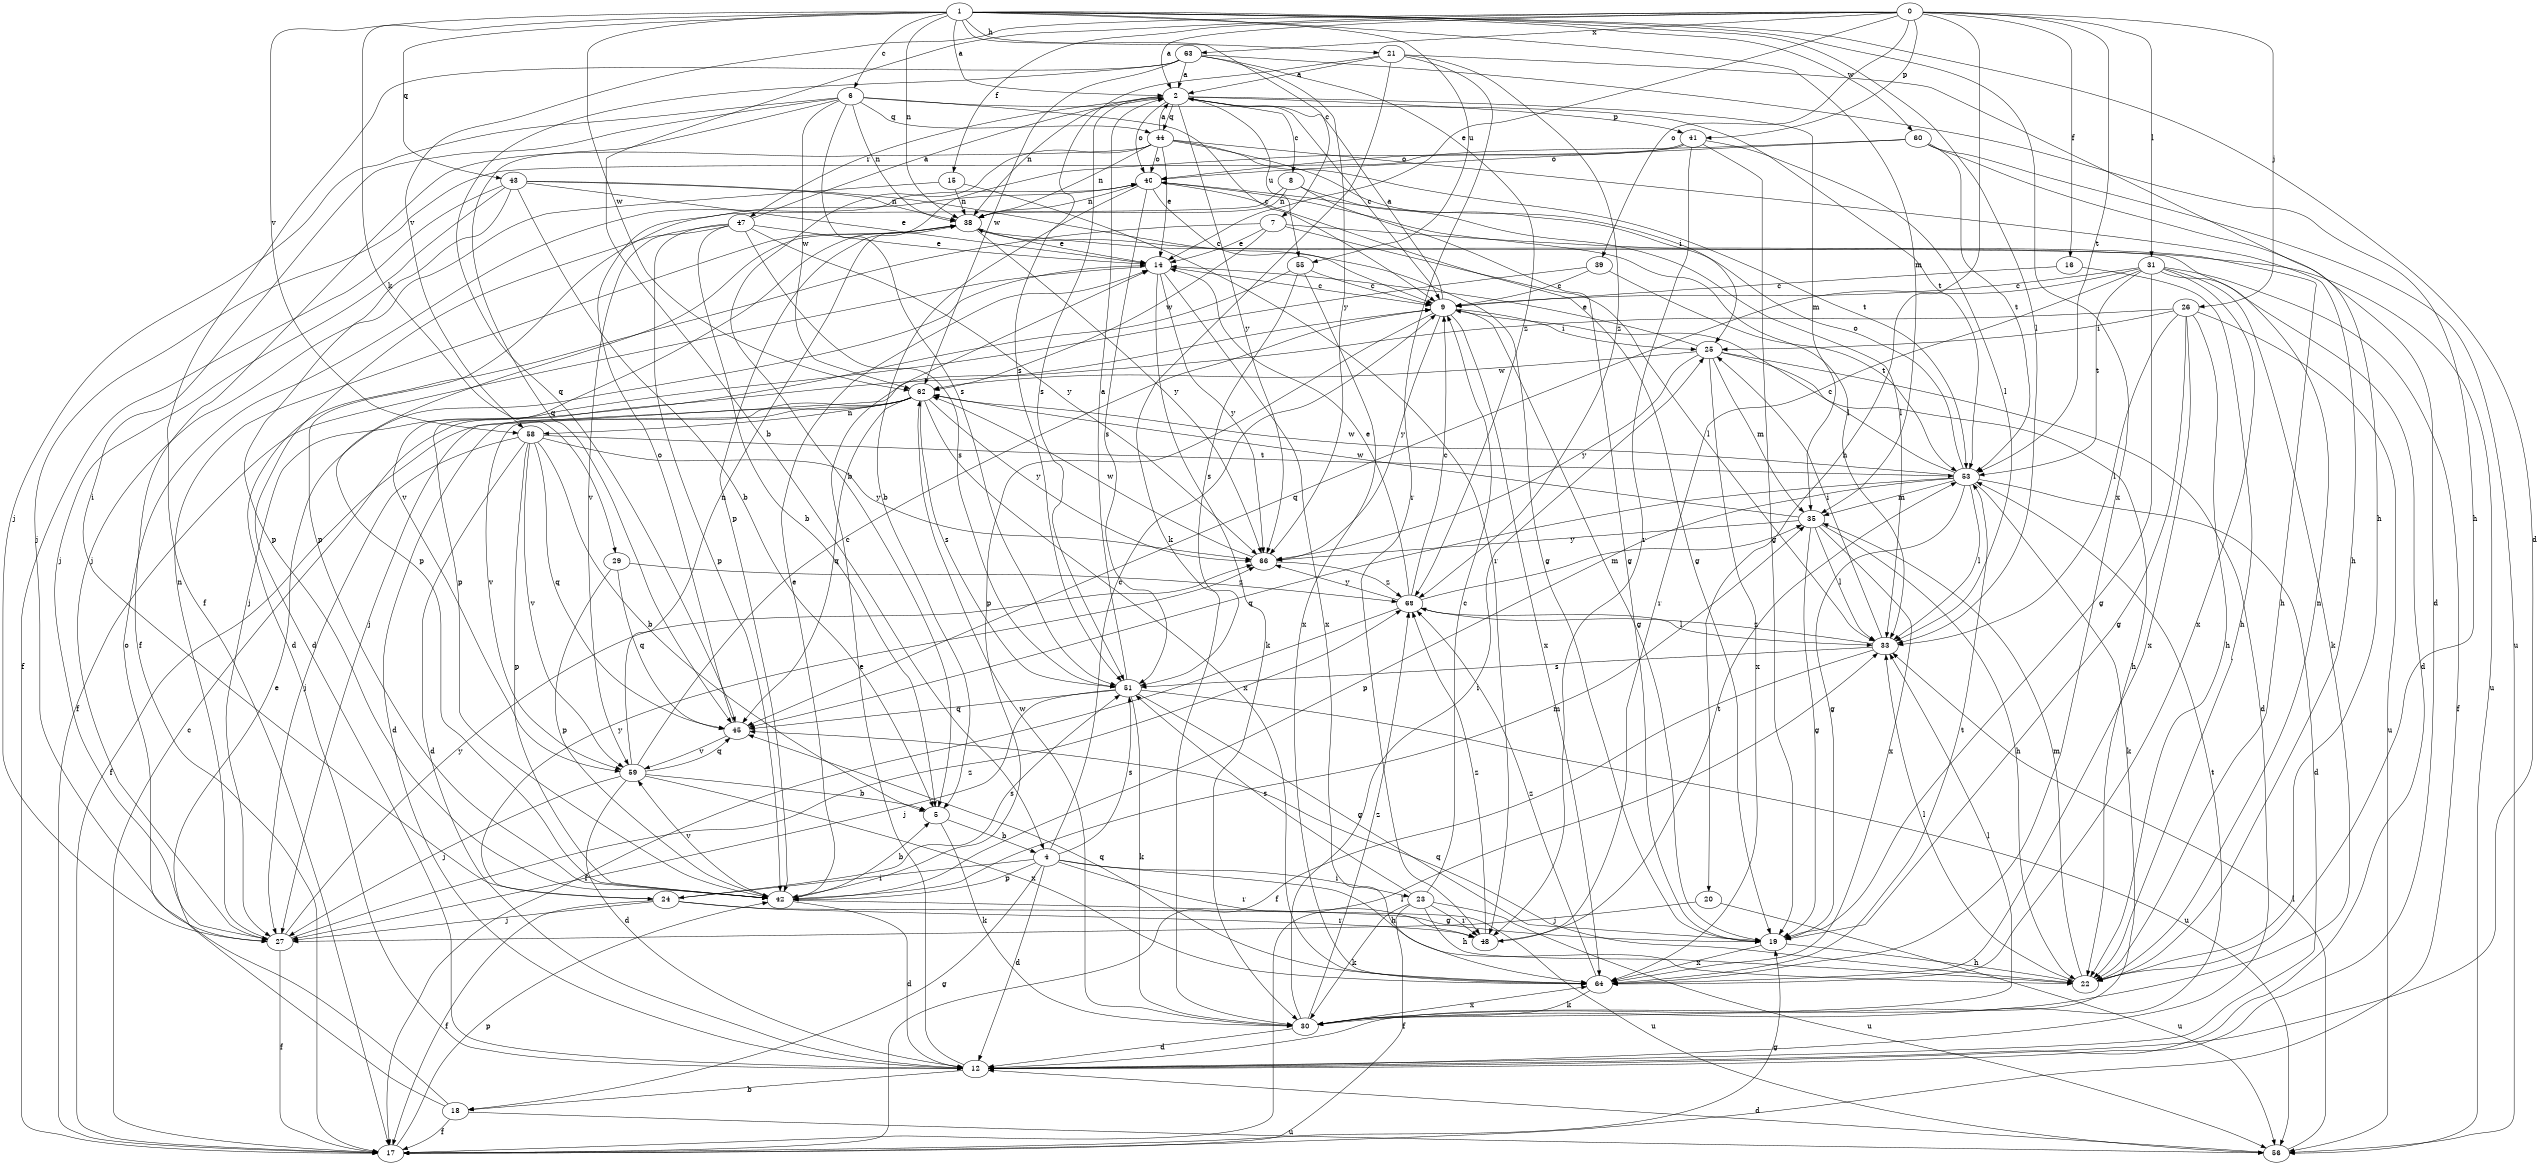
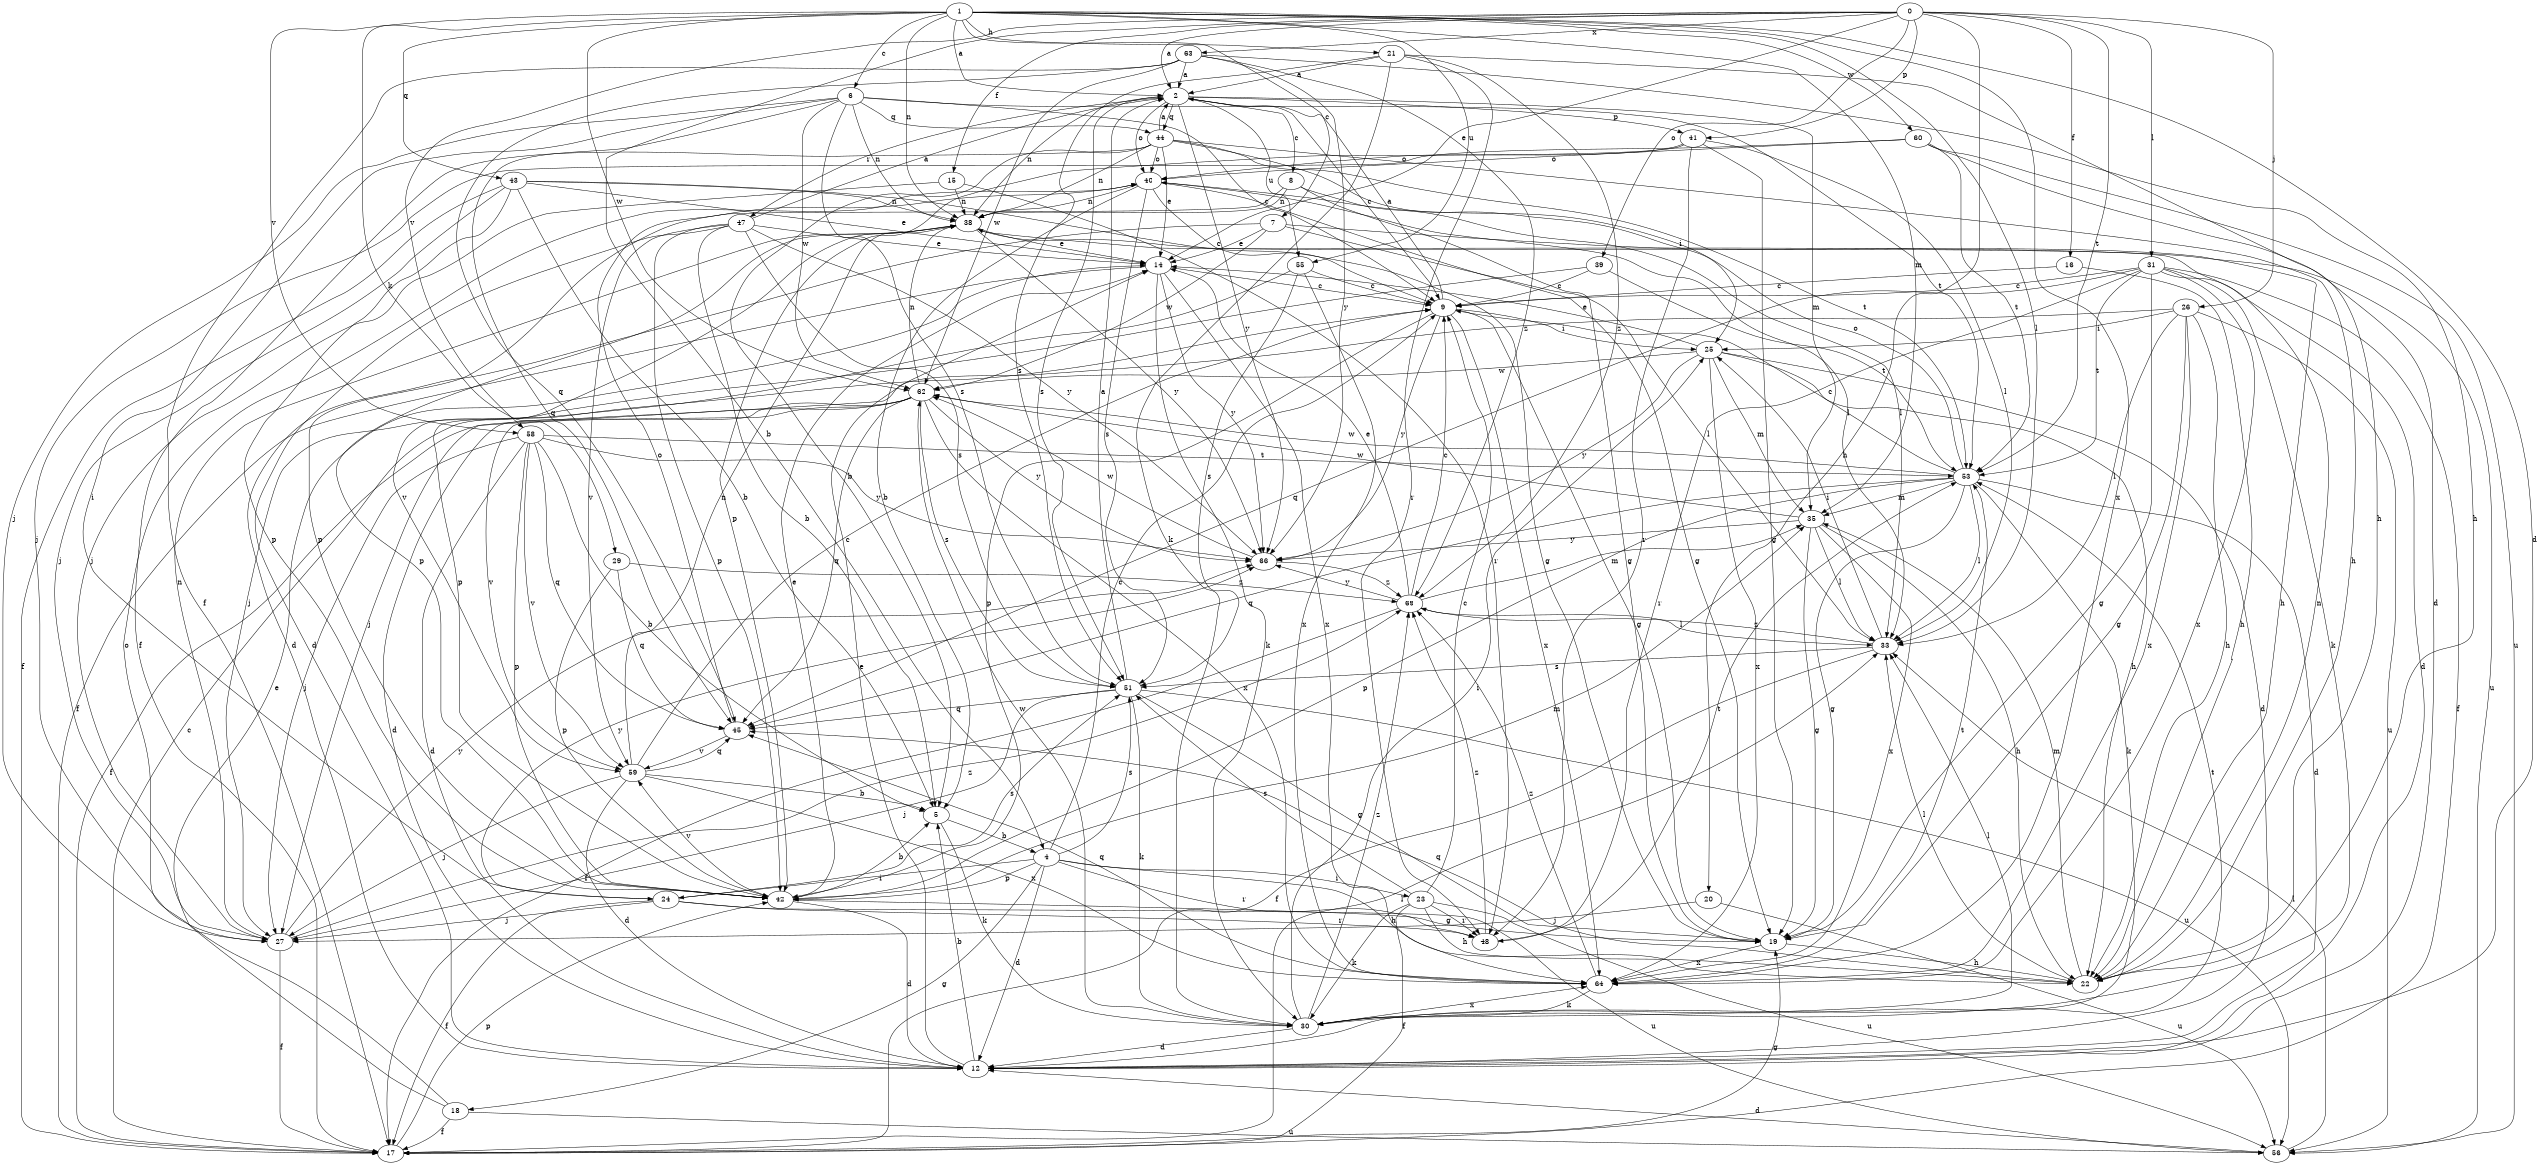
(731, 423) -> (910, 302)
(718, 1090) -> (956, 944)
